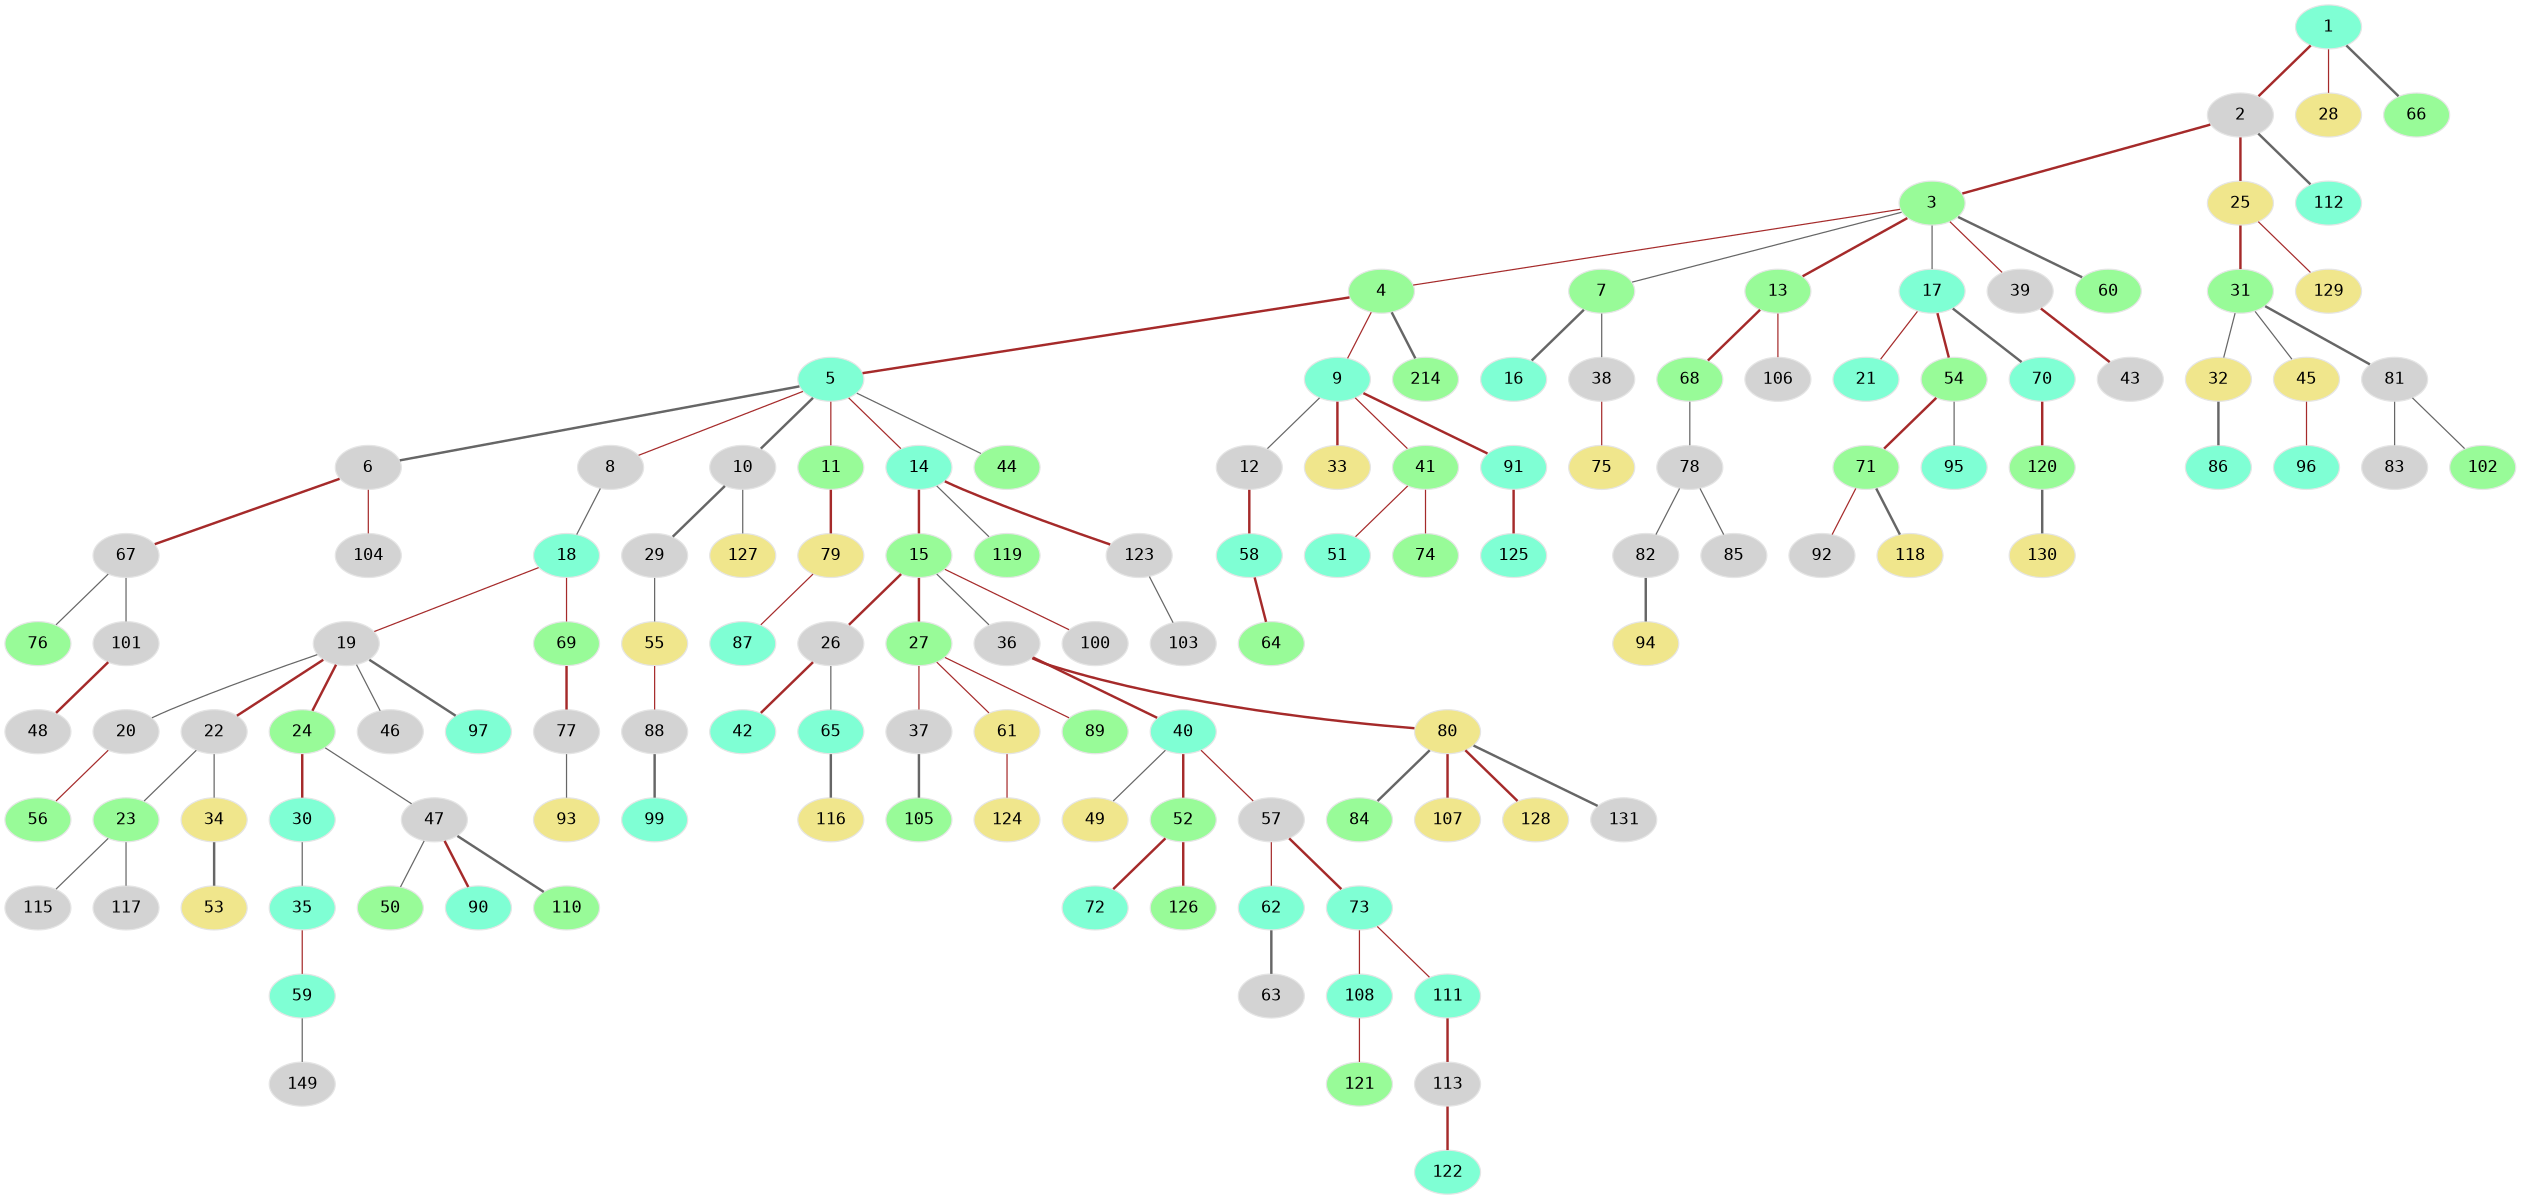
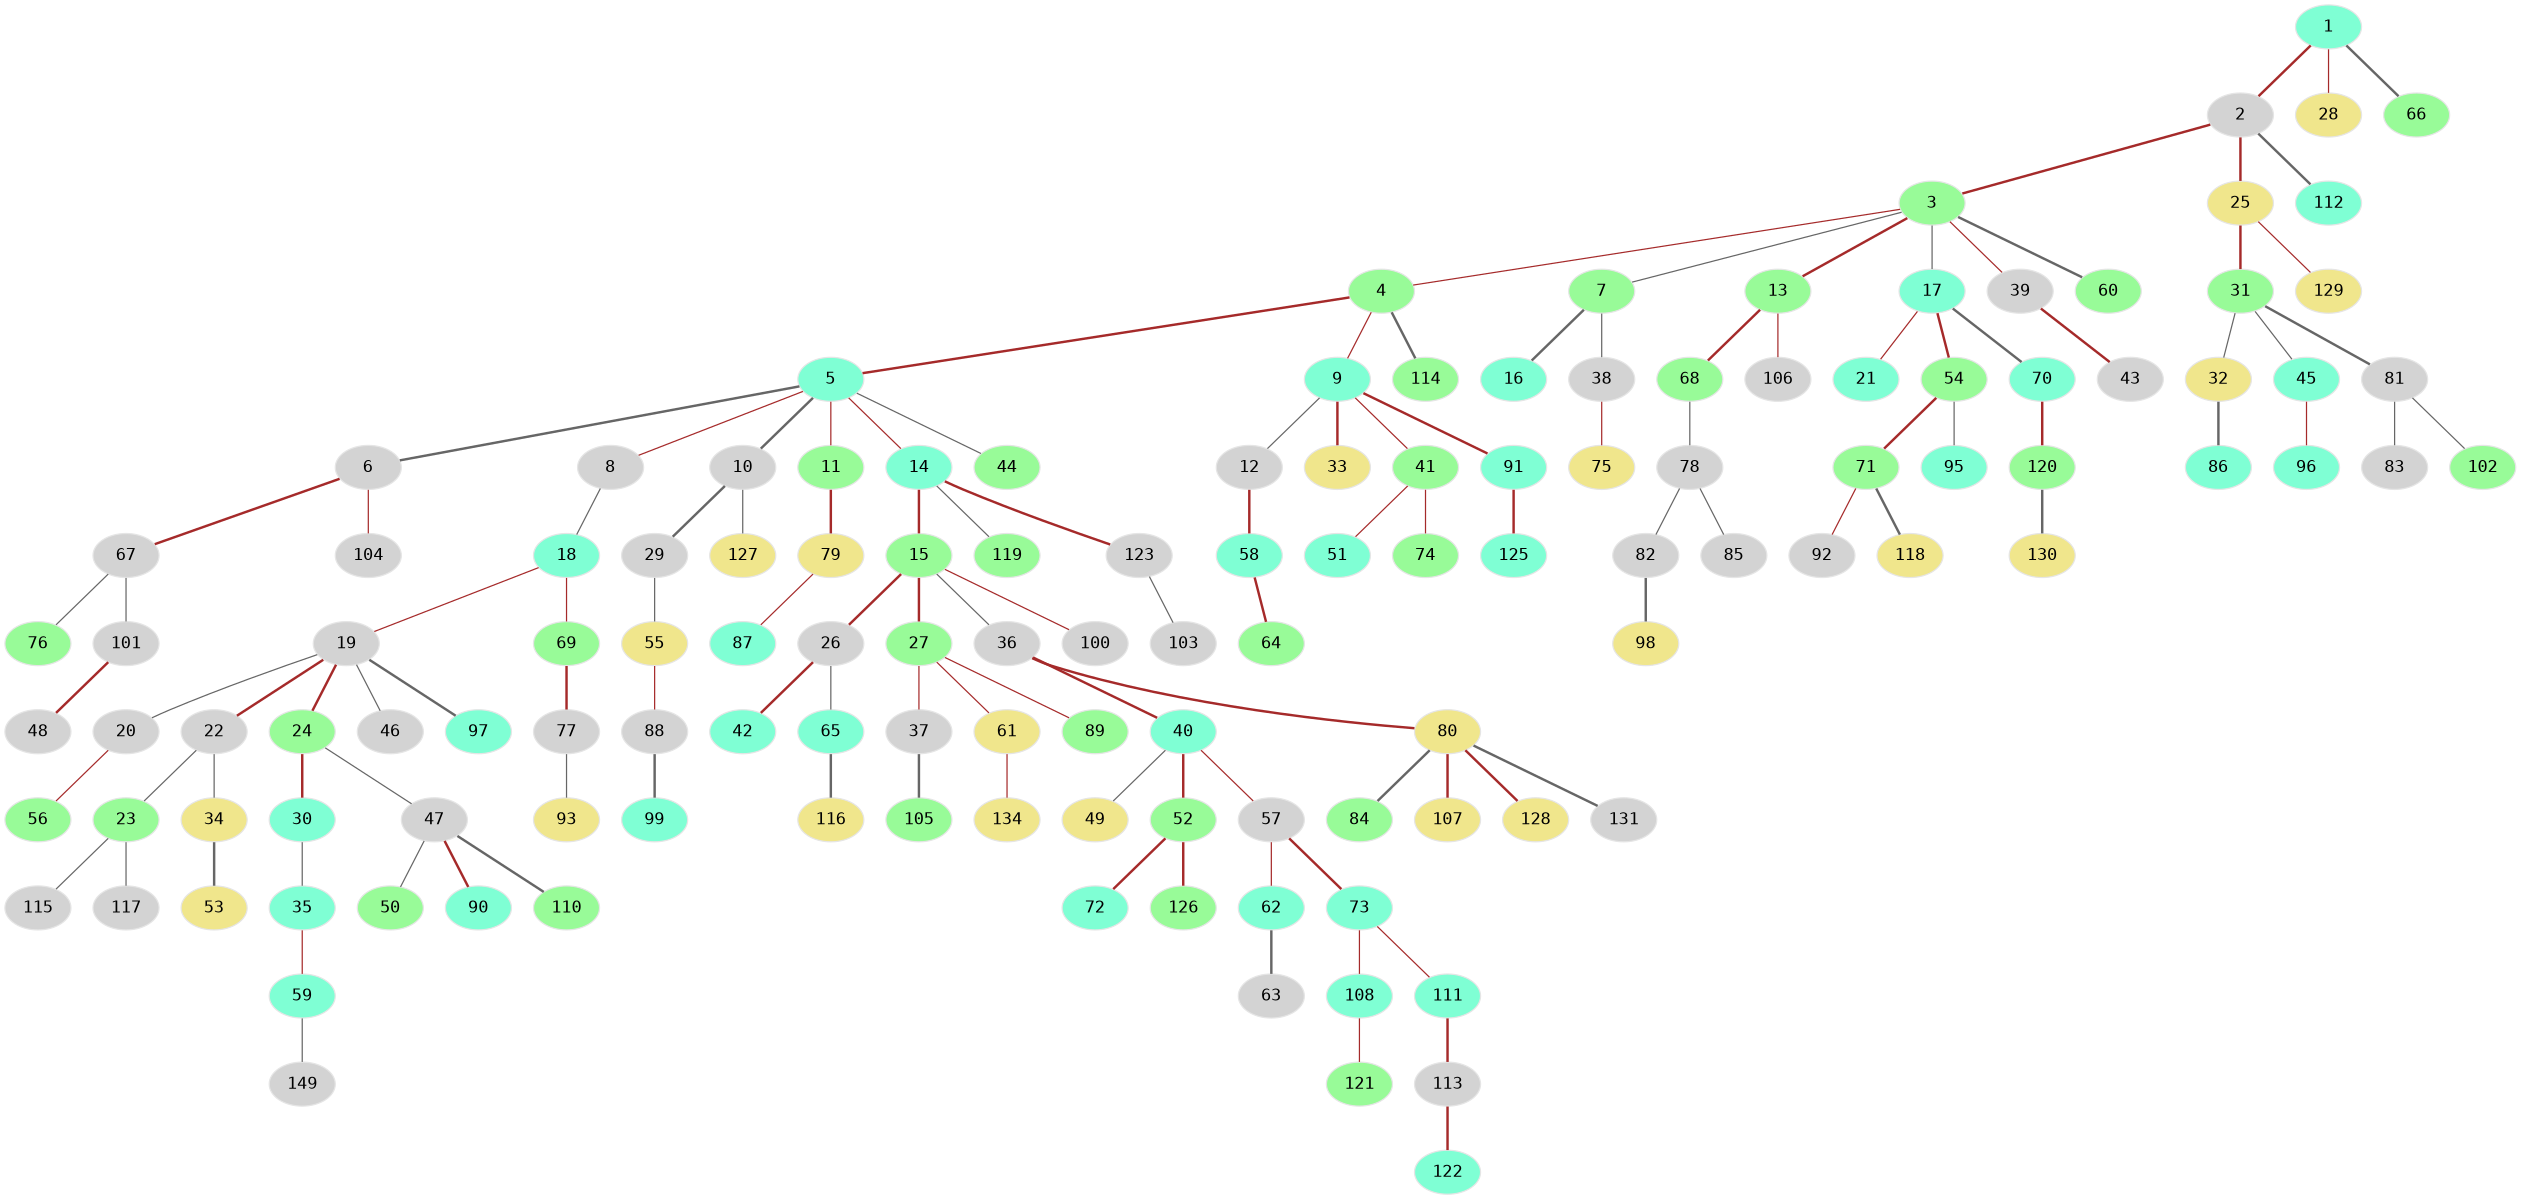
(1426, 379) -> (1426, 379)
(2307, 379) -> (2307, 379)
(1646, 644) -> (1646, 644)
(1007, 820) -> (1007, 820)
